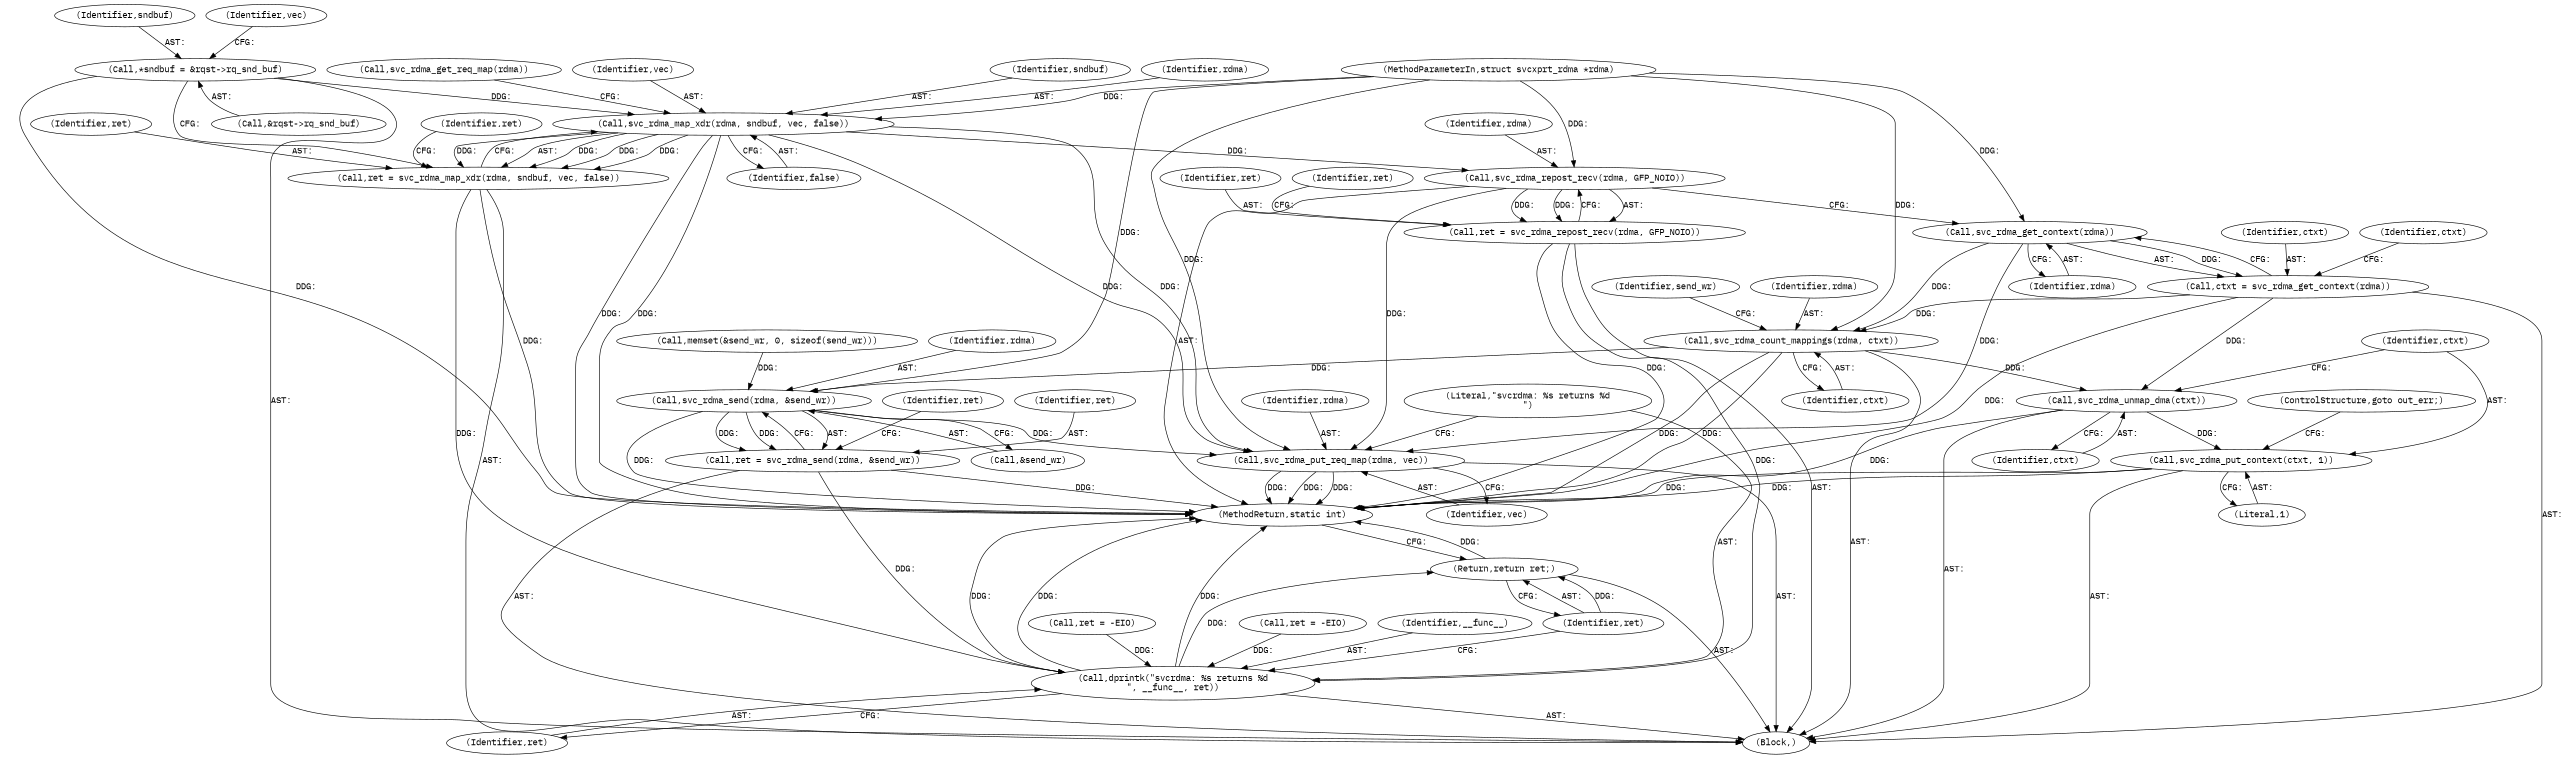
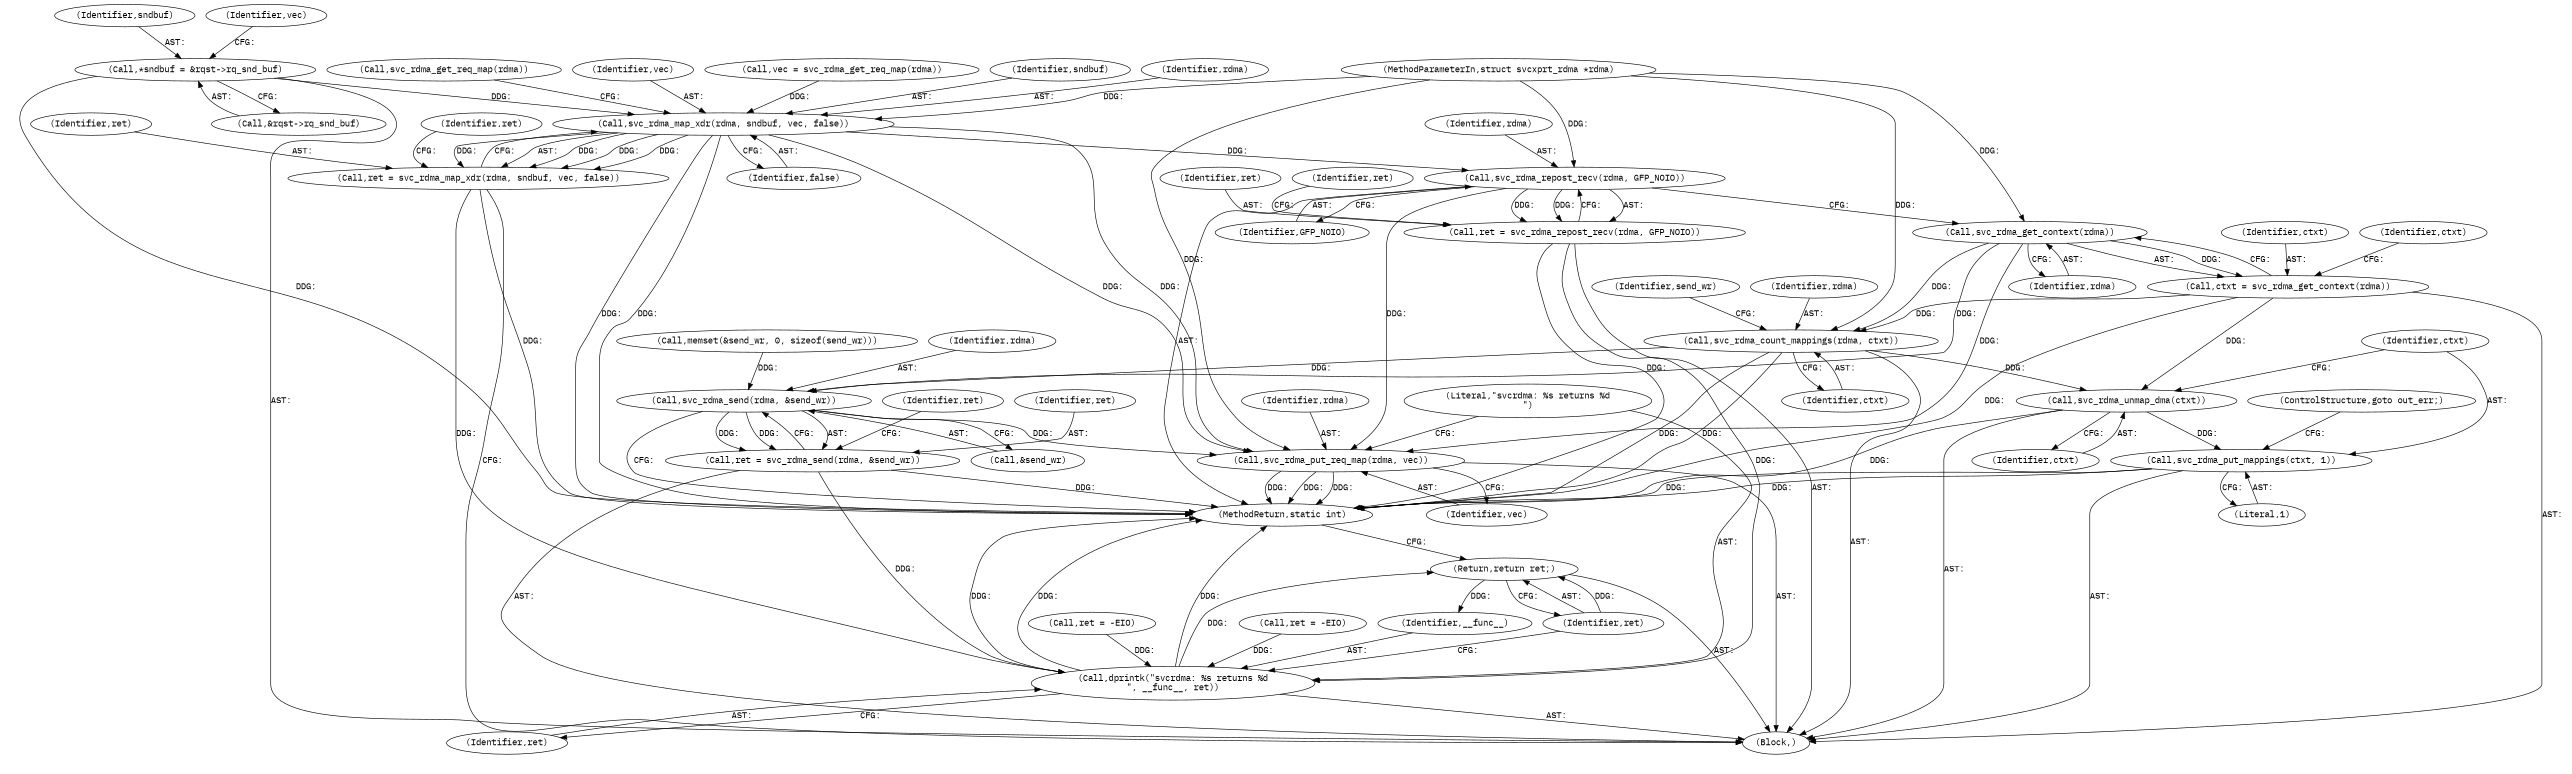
none -> (842, 70)
(274, 145) -> (246, 95)
none -> (1292, 233)
(1117, 242) -> (1443, 377)
(495, 461) -> (495, 461)
(647, 461) -> (647, 461)
(2241, 461) -> (2241, 461)
(1425, 535) -> (1471, 591)
